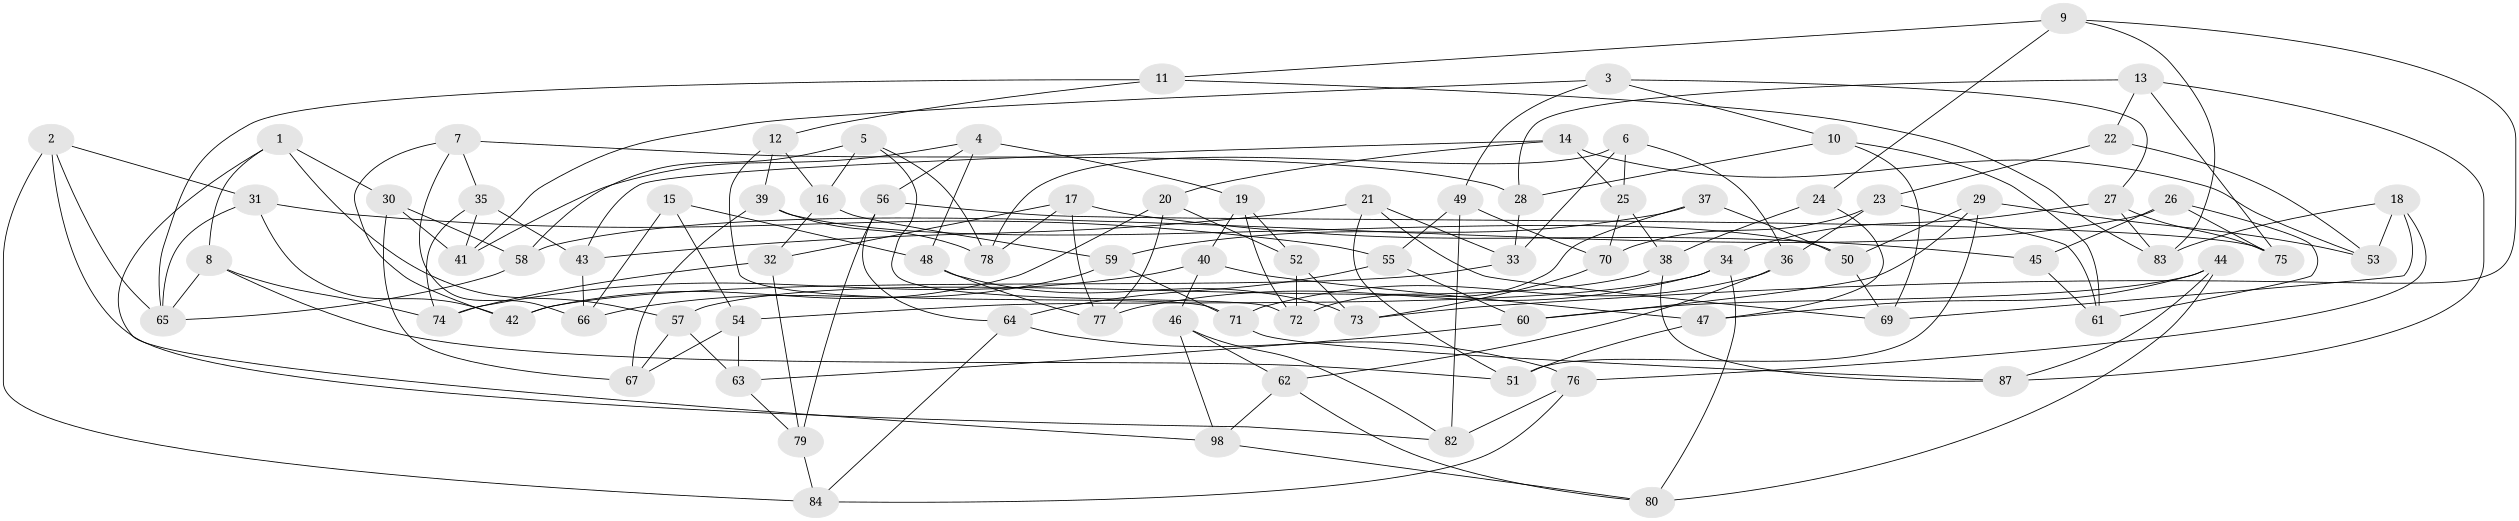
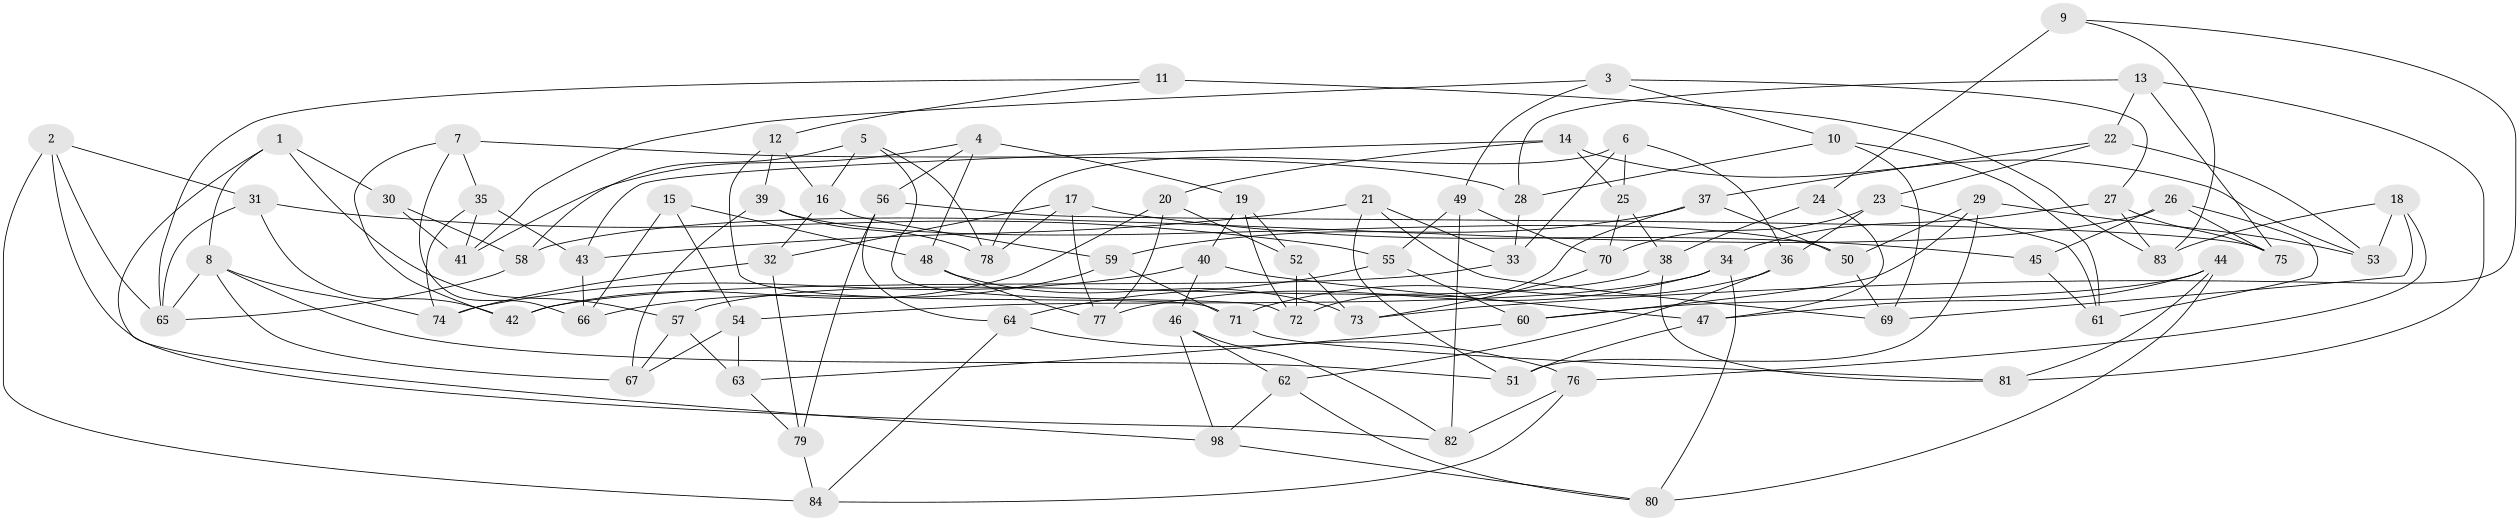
(1613, 49) -> none
none -> (1998, 155)
(444, 354) -> (398, 364)
(2006, 381) -> (2006, 381)
